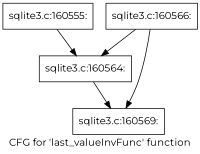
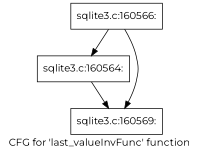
(48, 16) -> none
